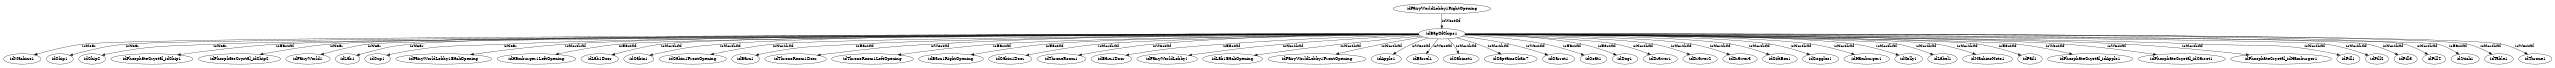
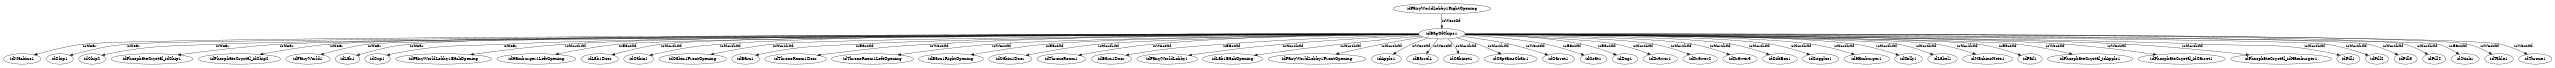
(285, 46) -> (287, 46)
(1002, 46) -> (1002, 46)
(2491, 46) -> (2490, 46)
(1511, 59) -> (1511, 59)
